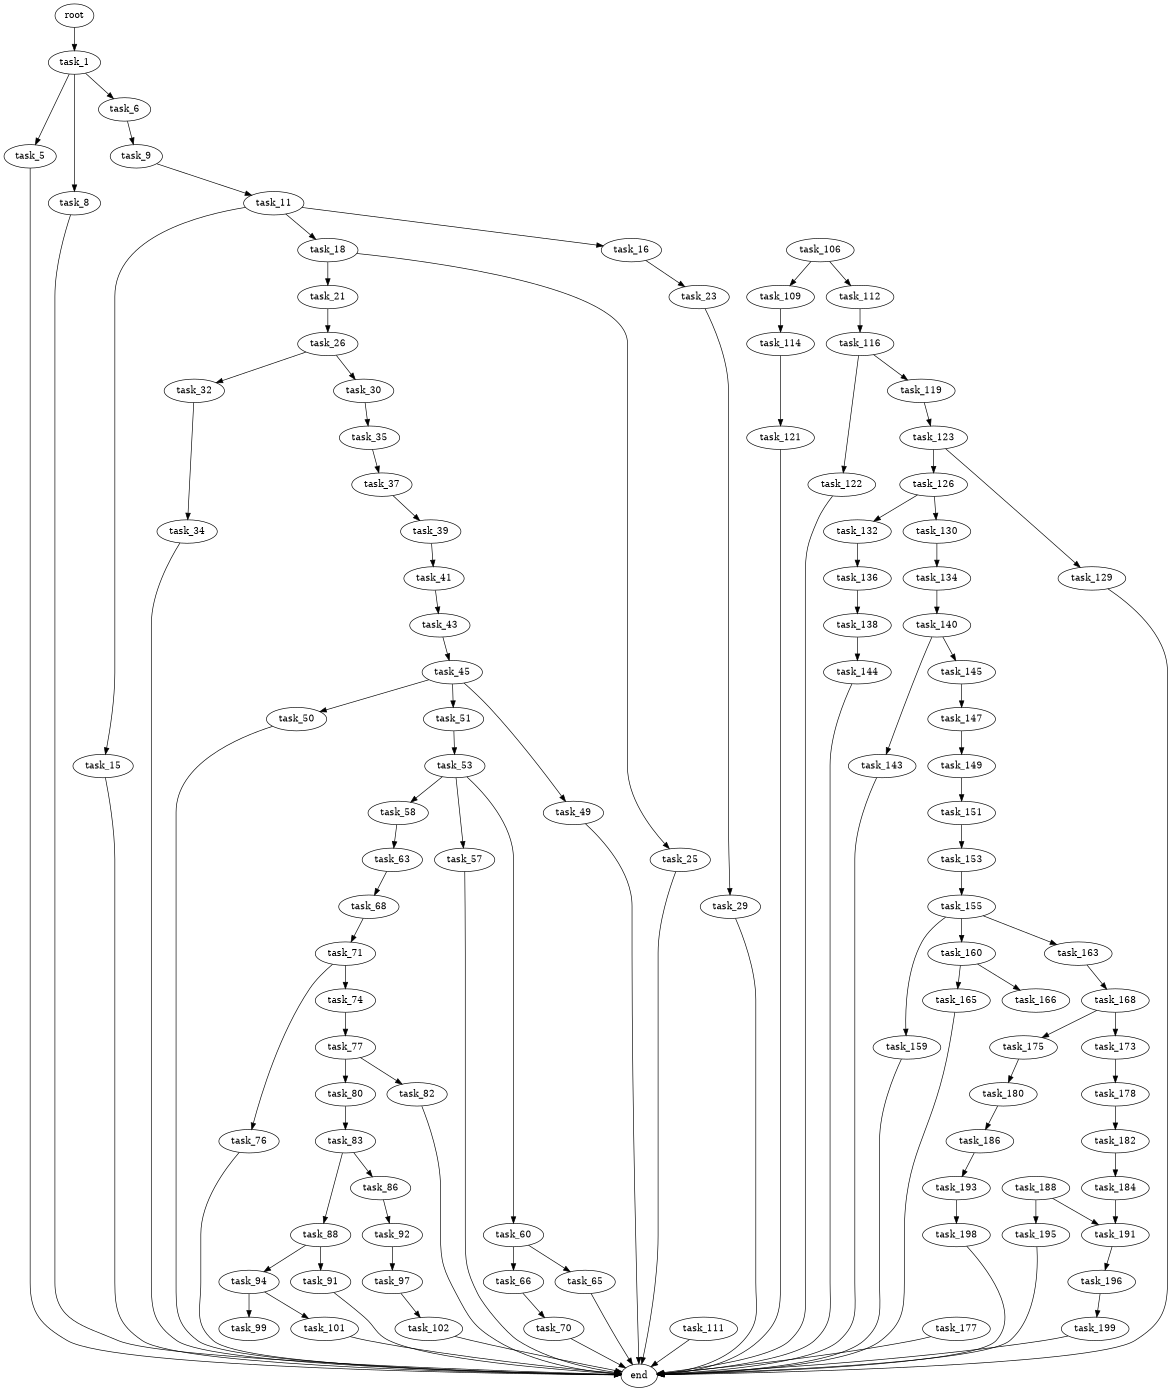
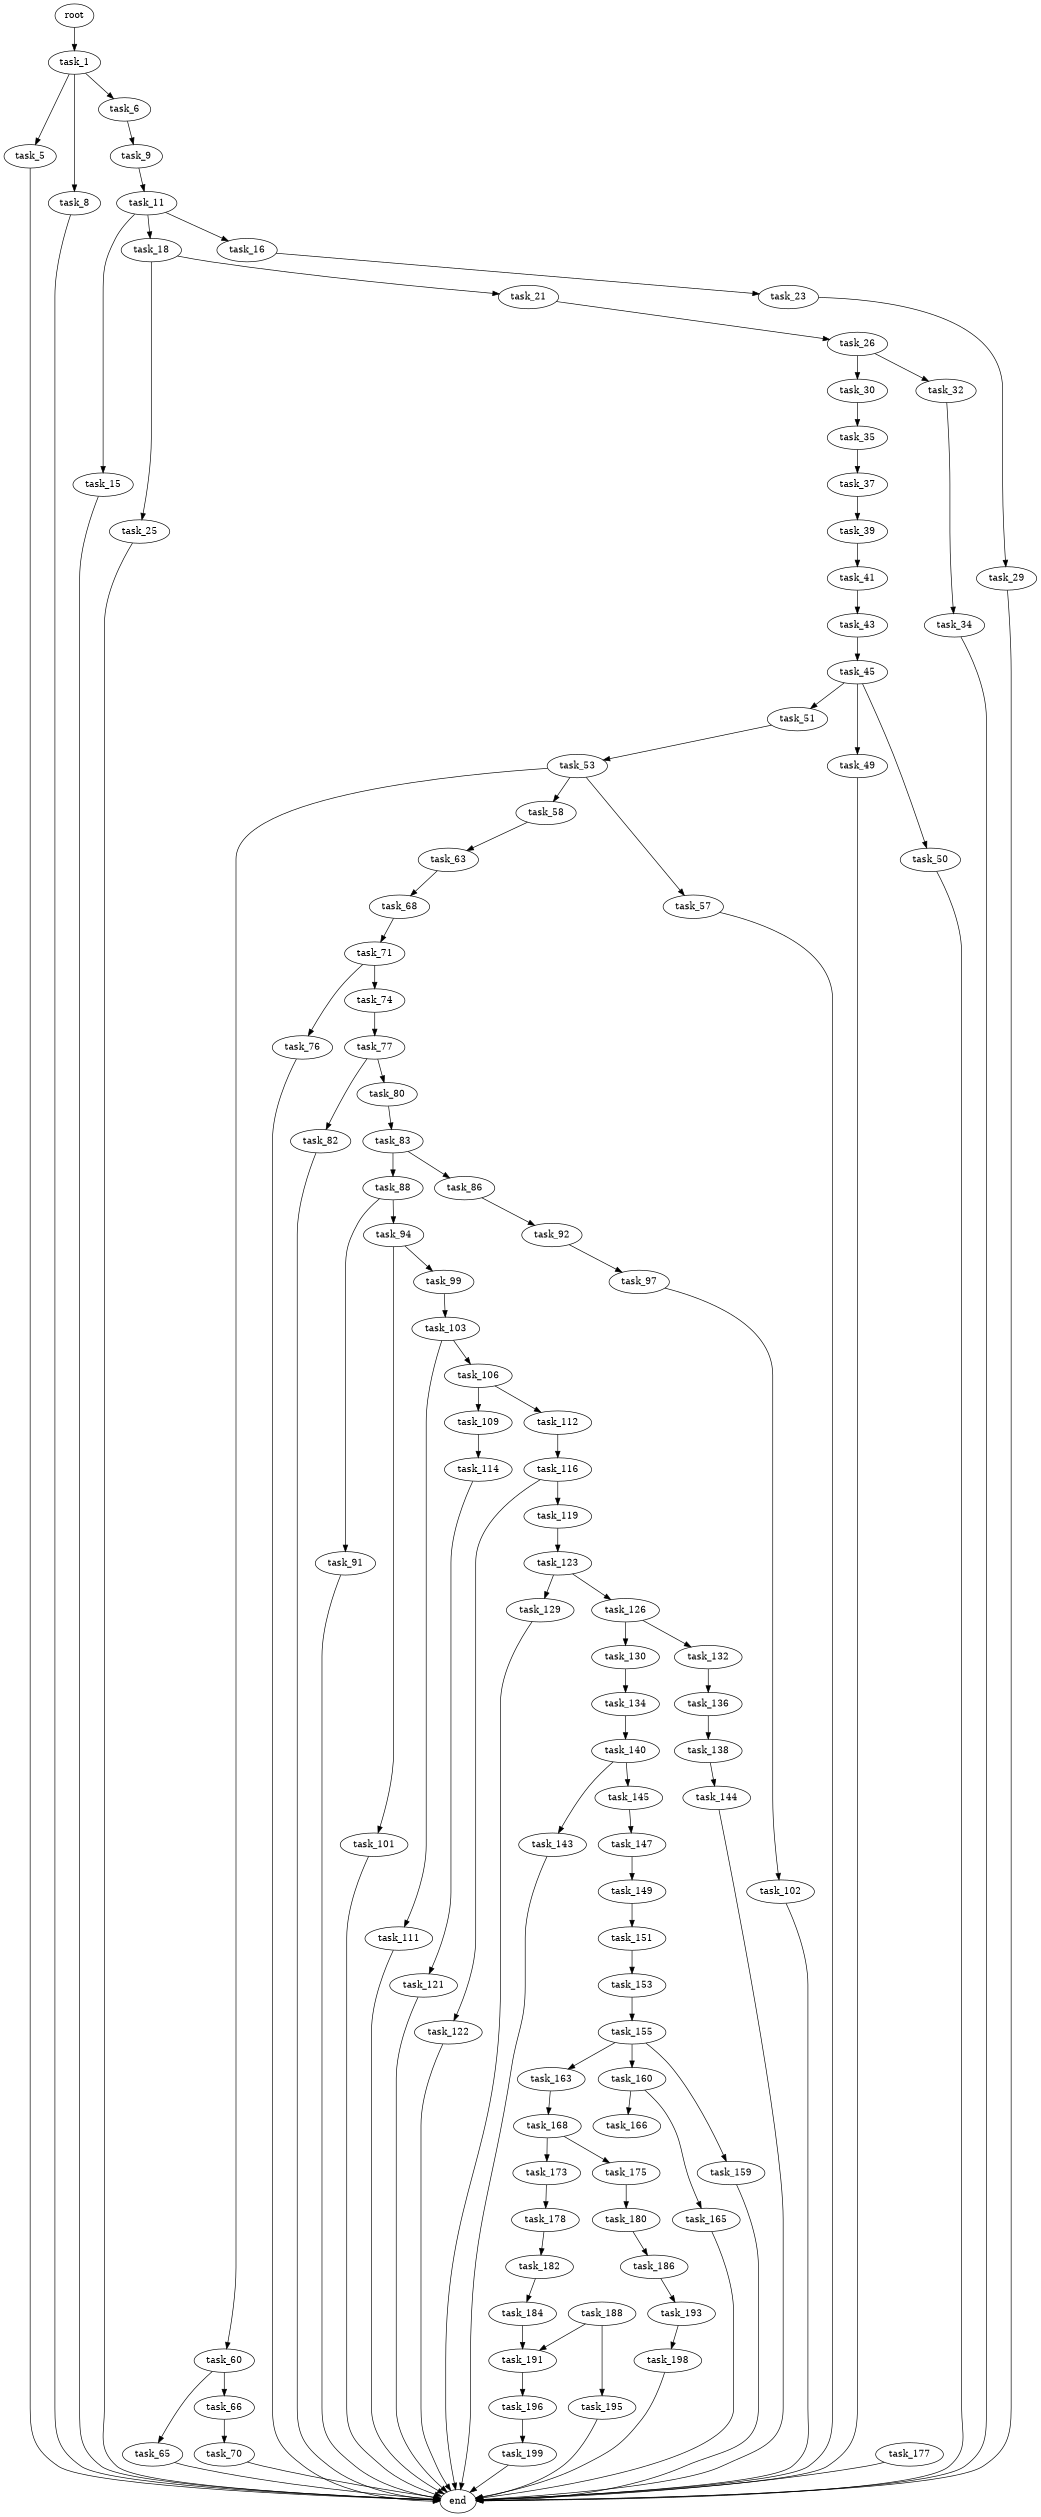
none -> (446, 1329)
